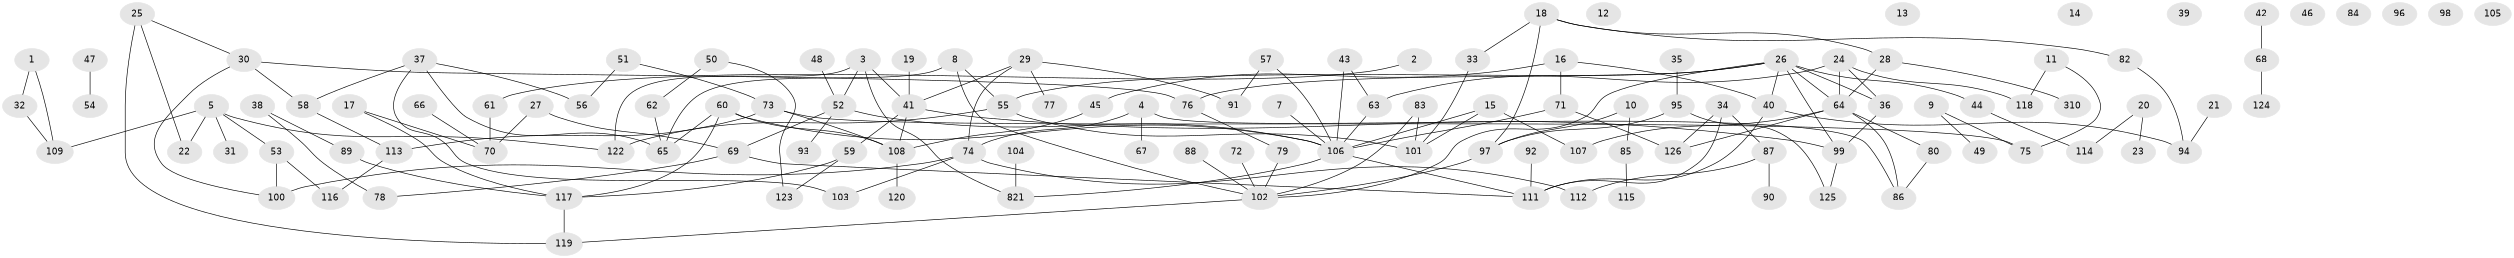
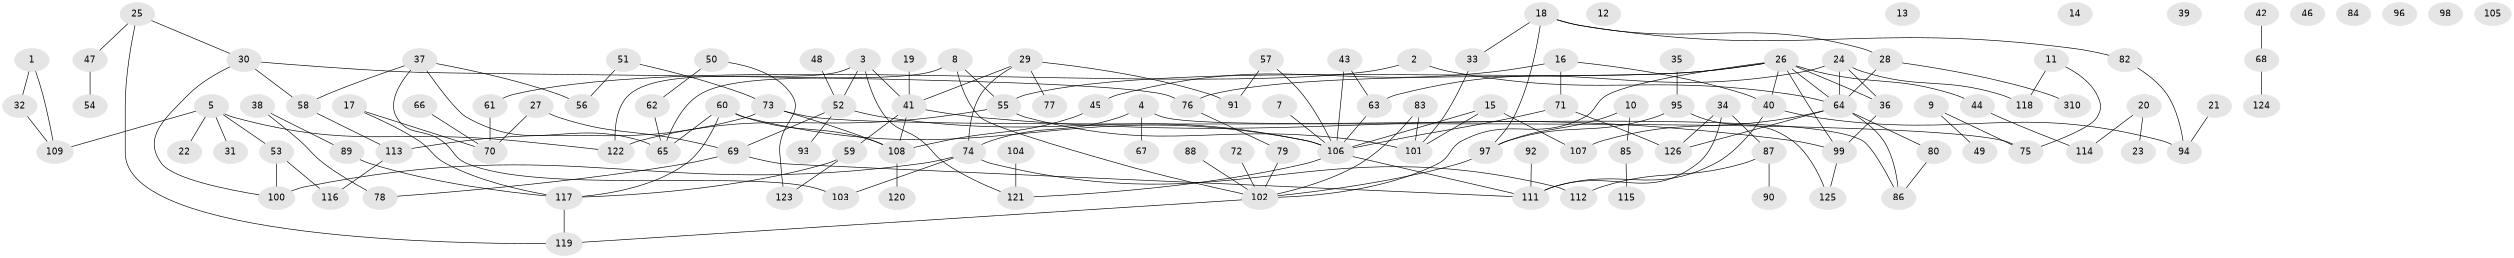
(161, 83) -> (114, 37)
none -> (1616, 85)
(1016, 198) -> (1016, 198)
